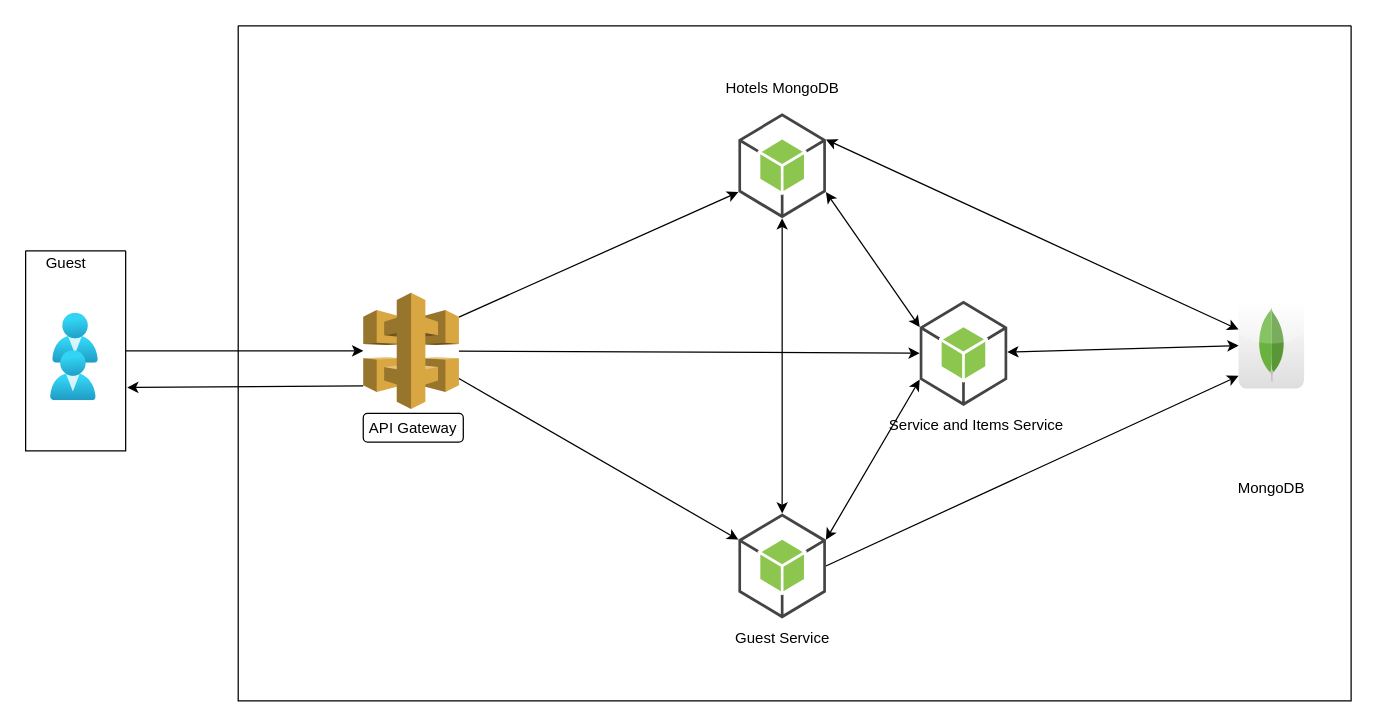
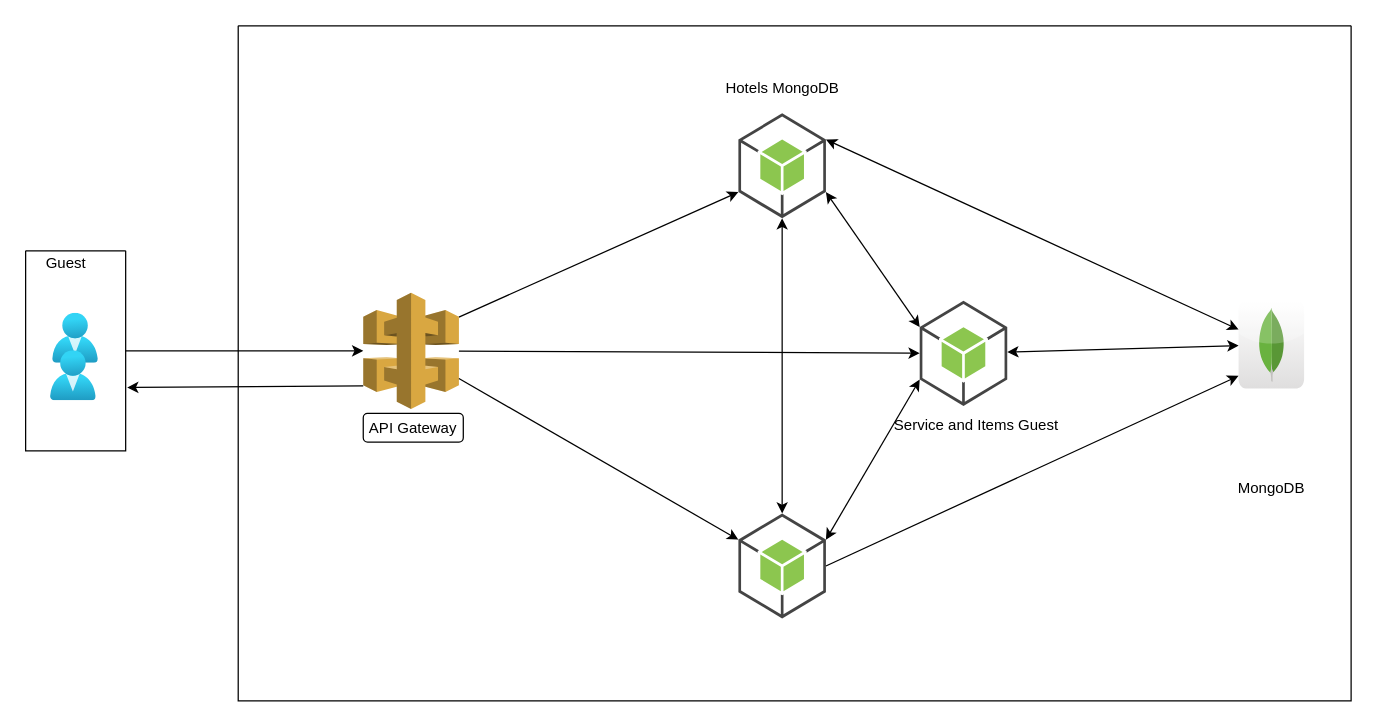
(976, 426) -> (976, 426)
(782, 638) -> none
